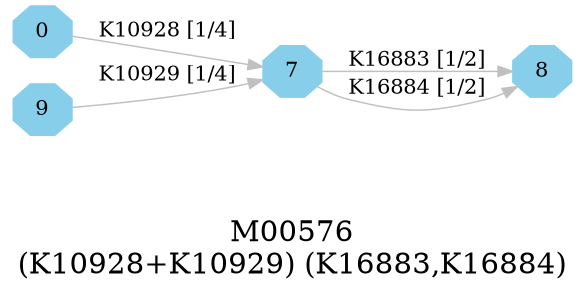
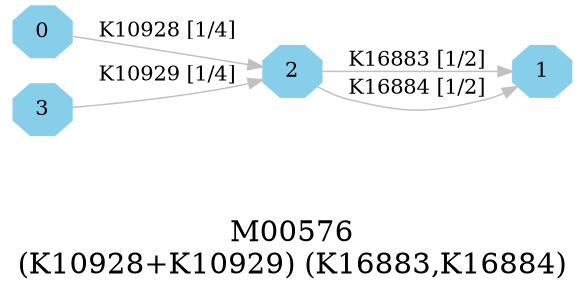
(292, 71) -> (292, 71)
(542, 71) -> (542, 71)
(43, 110) -> (43, 110)
